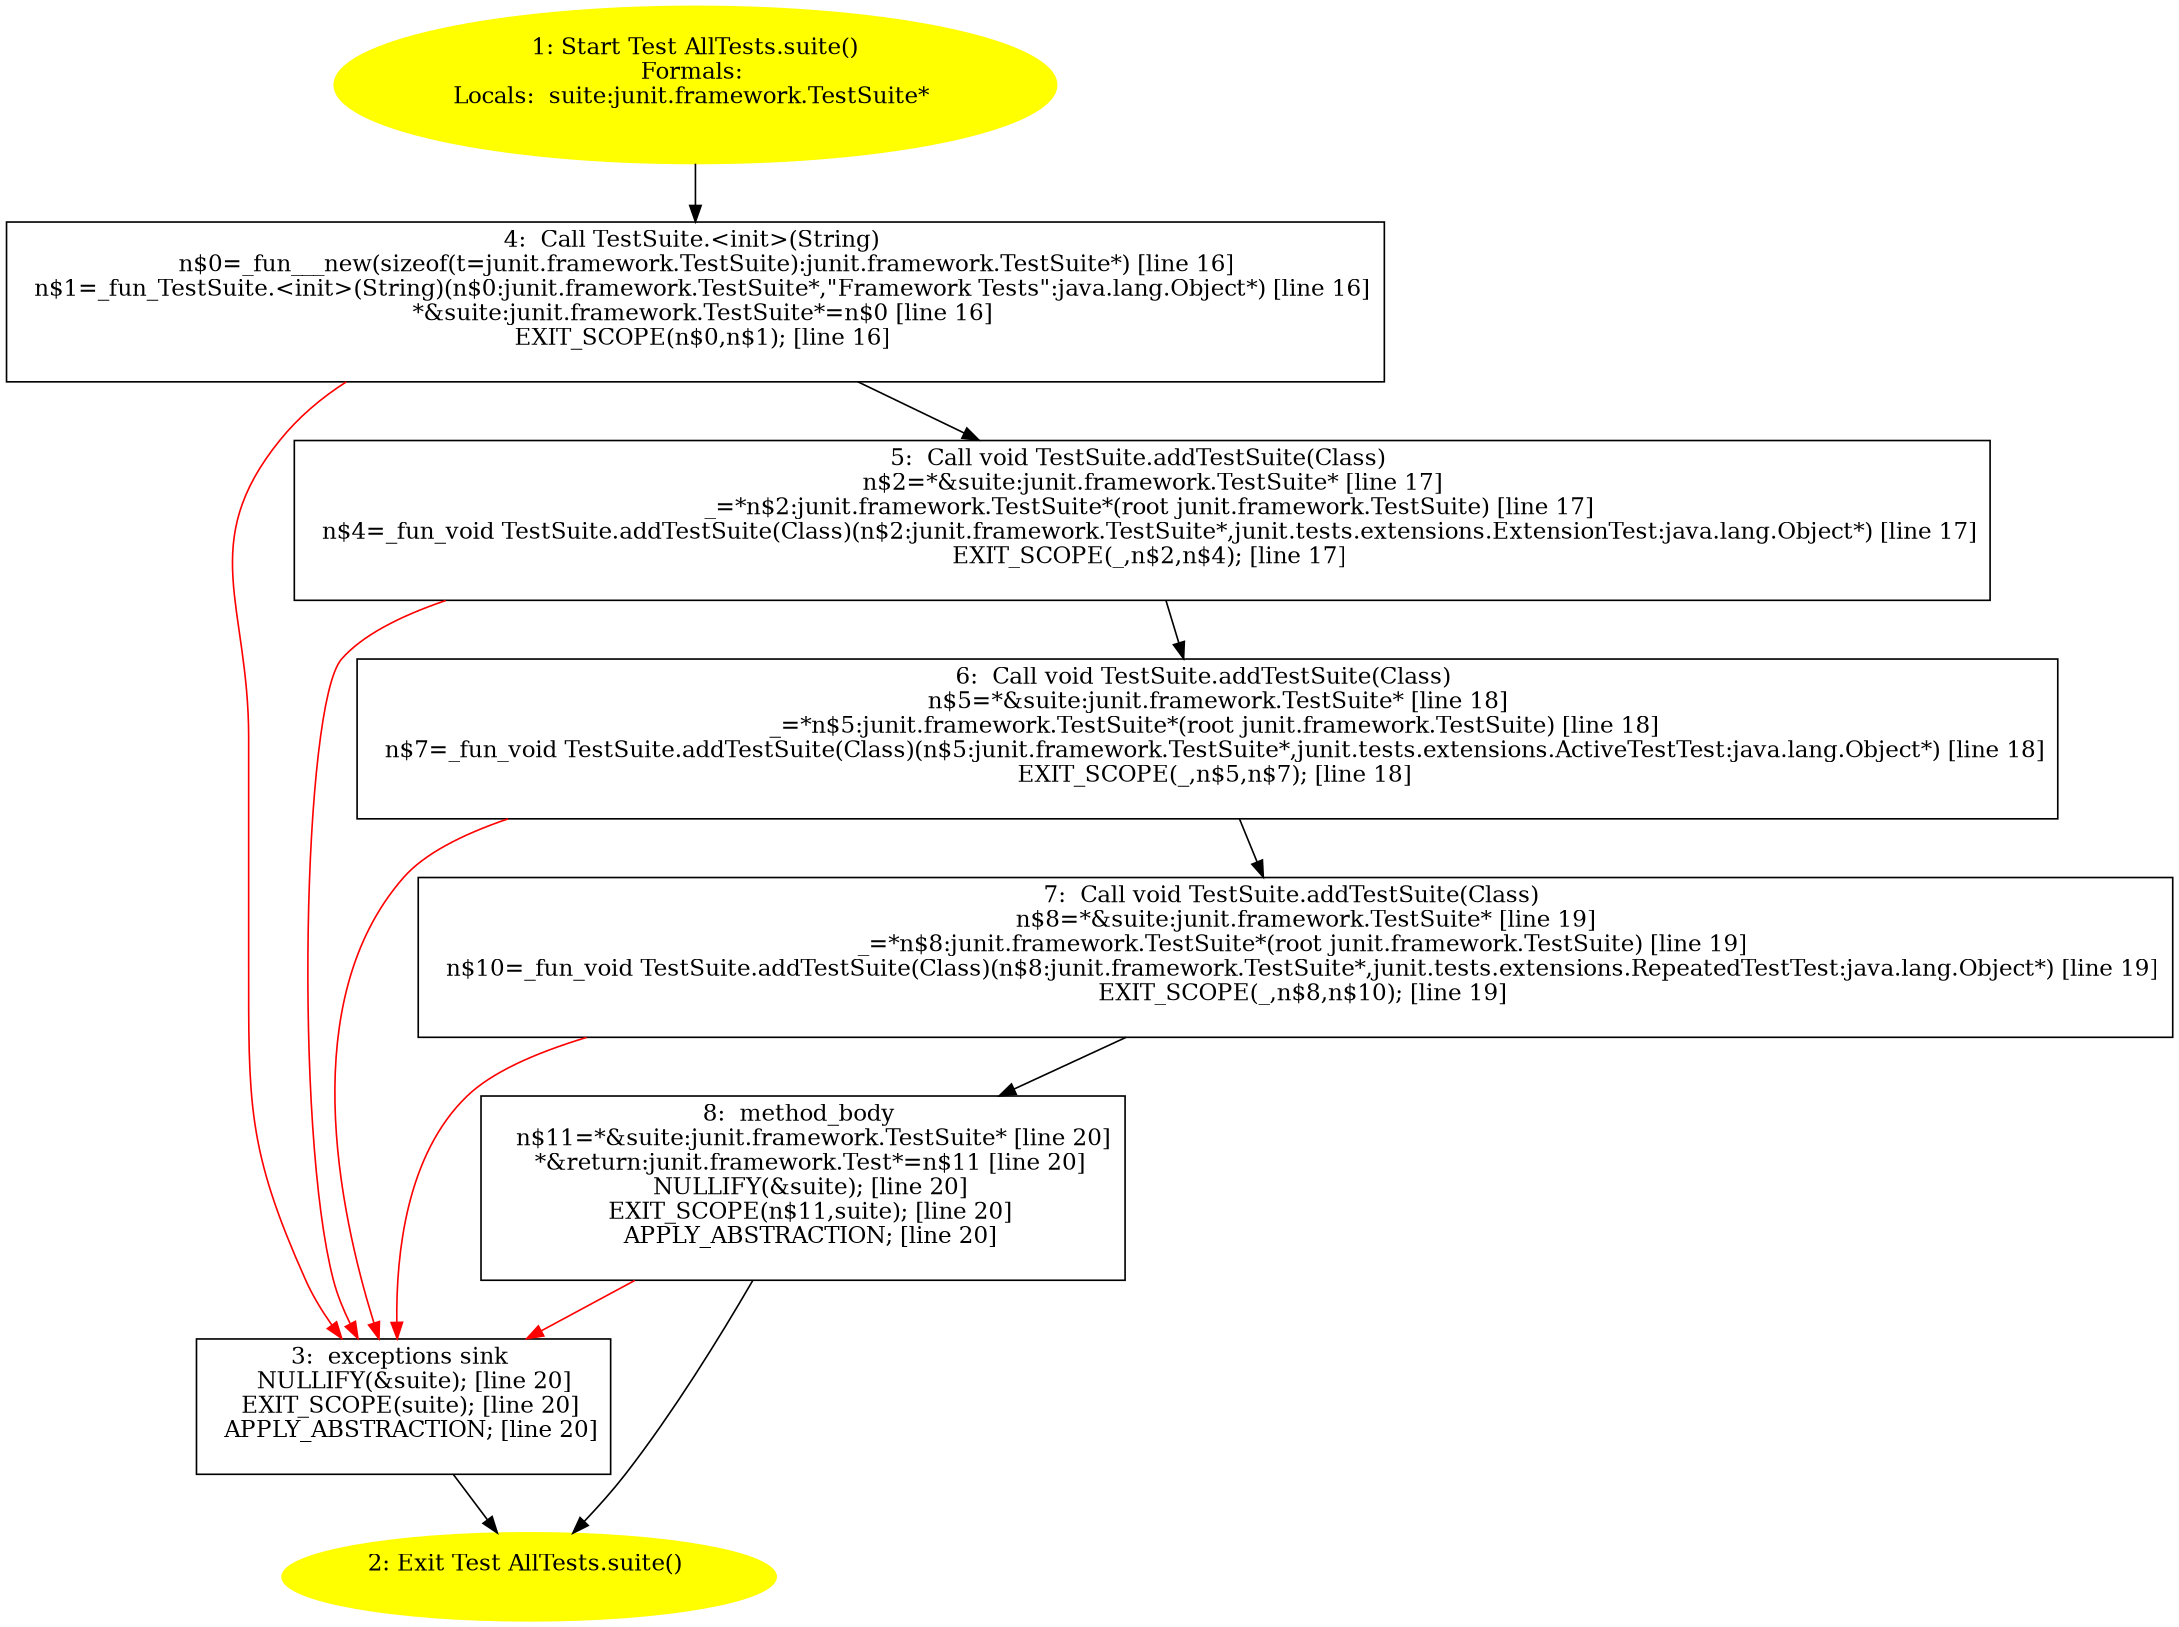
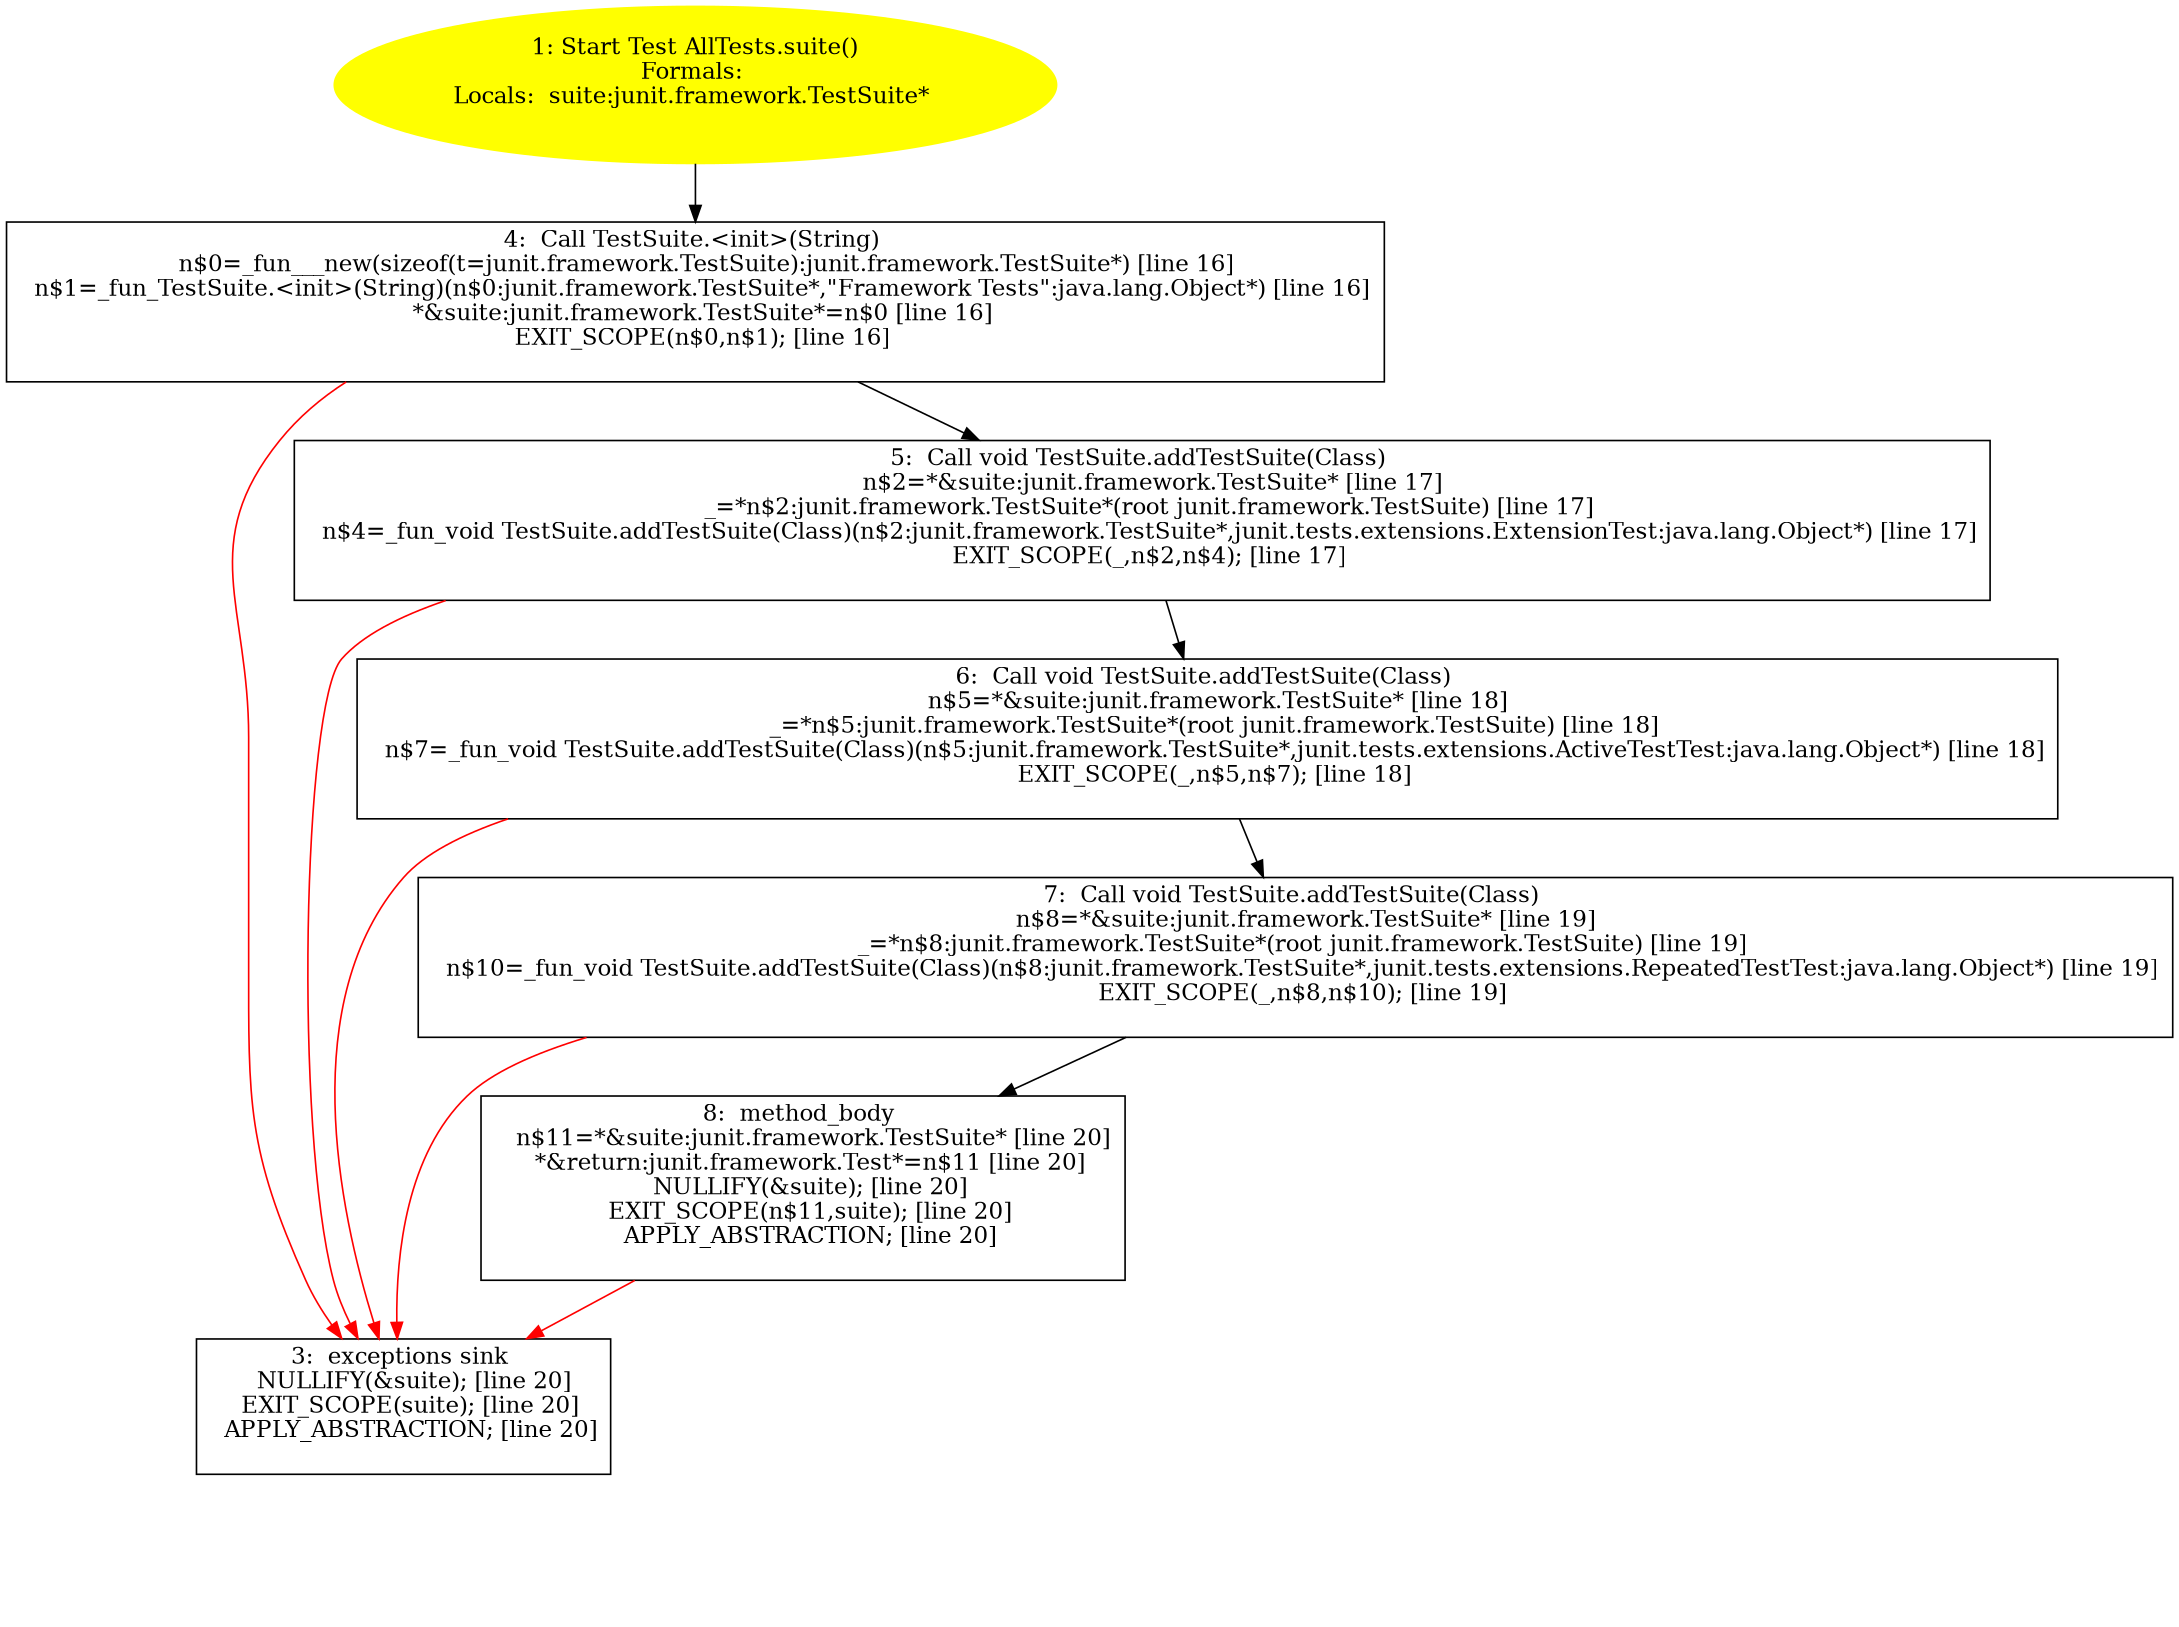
(529, 1577) -> none
